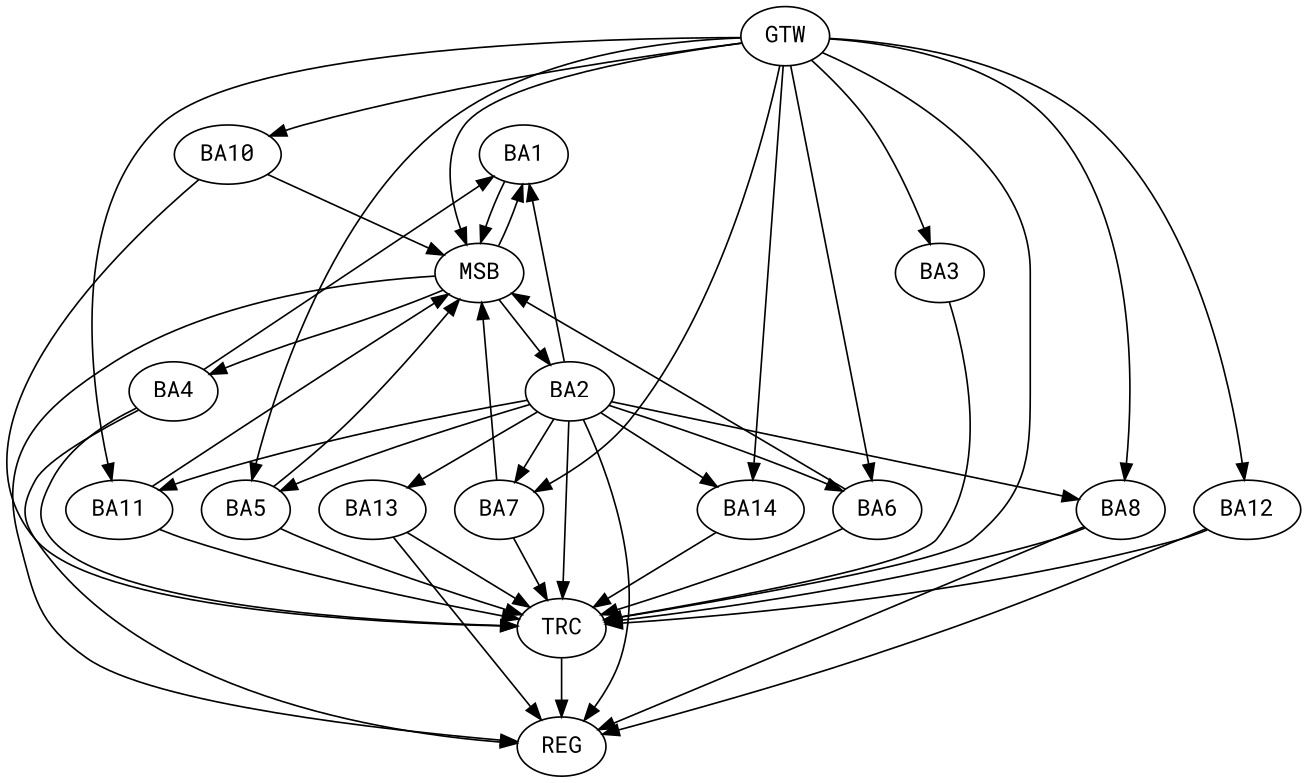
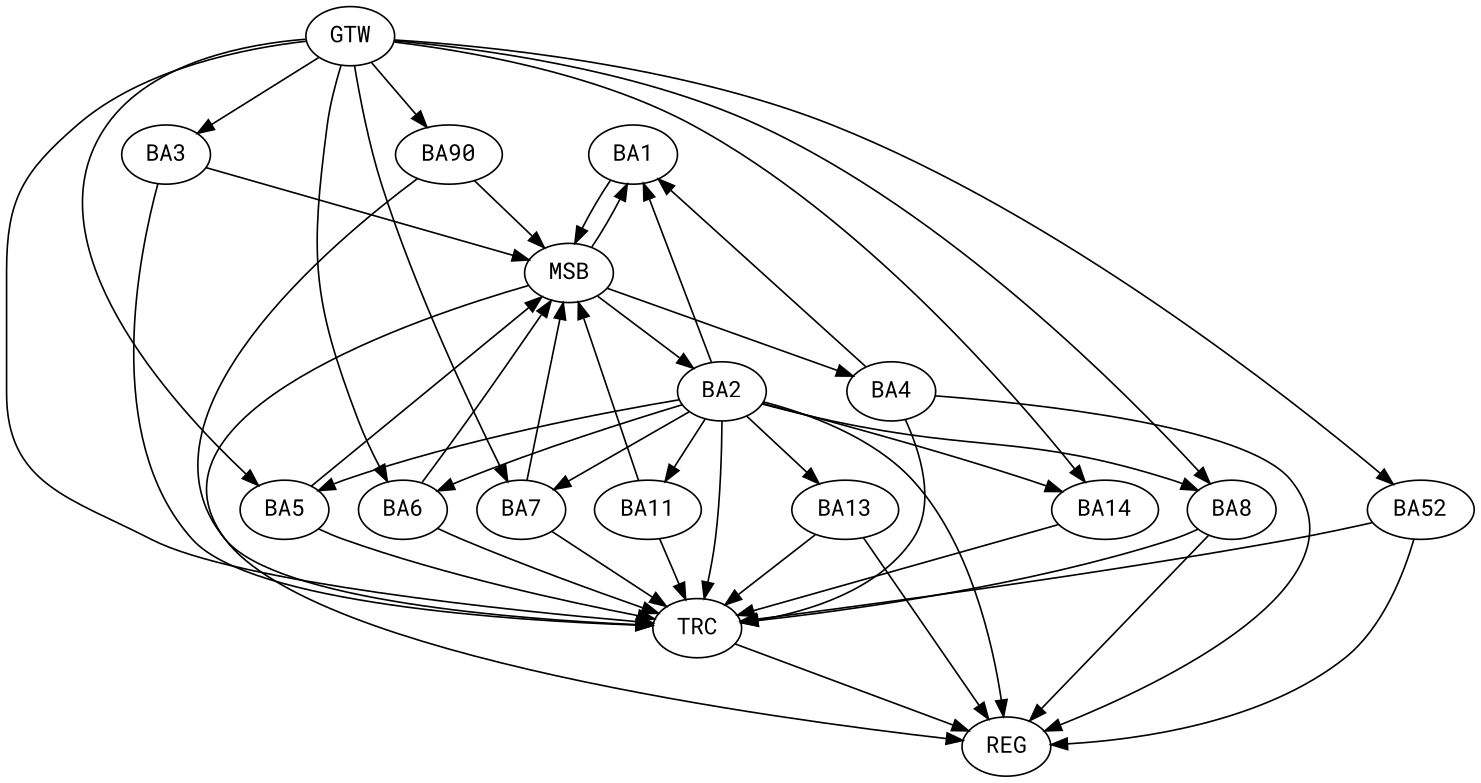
(268, 78) -> none
(546, 83) -> (360, 212)
(228, 155) -> (449, 155)
(1247, 510) -> (1421, 510)
